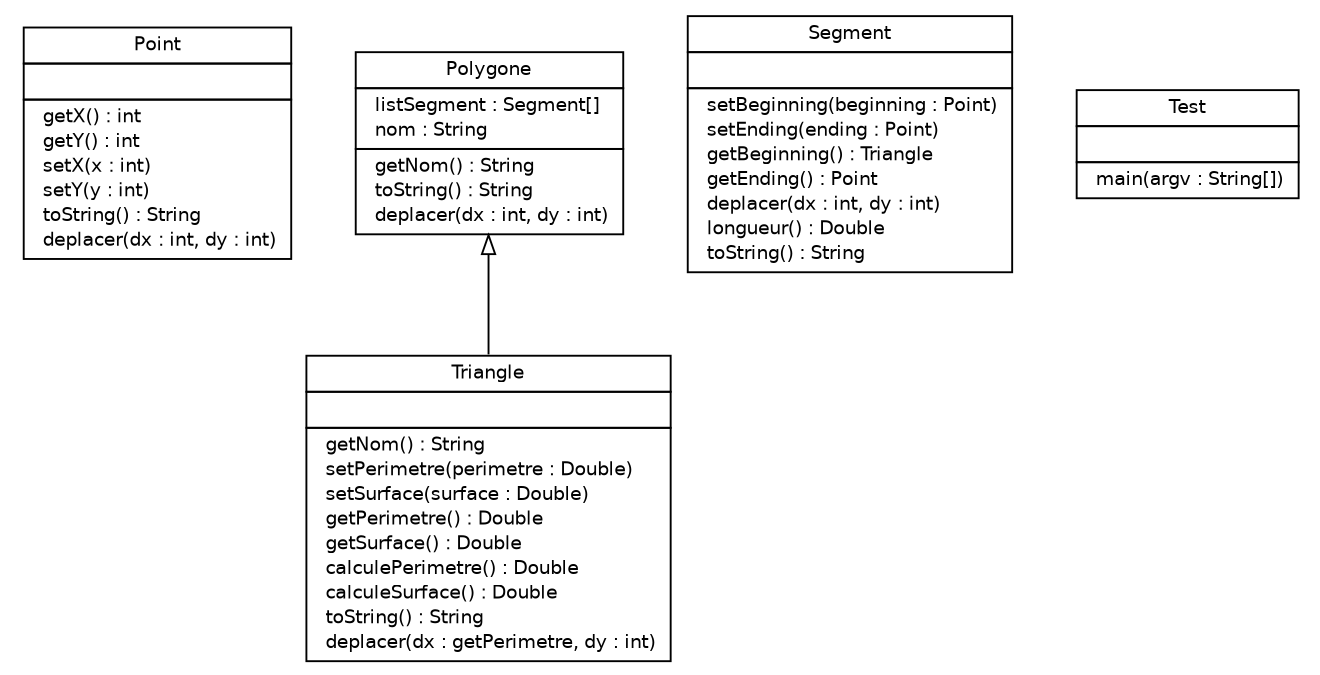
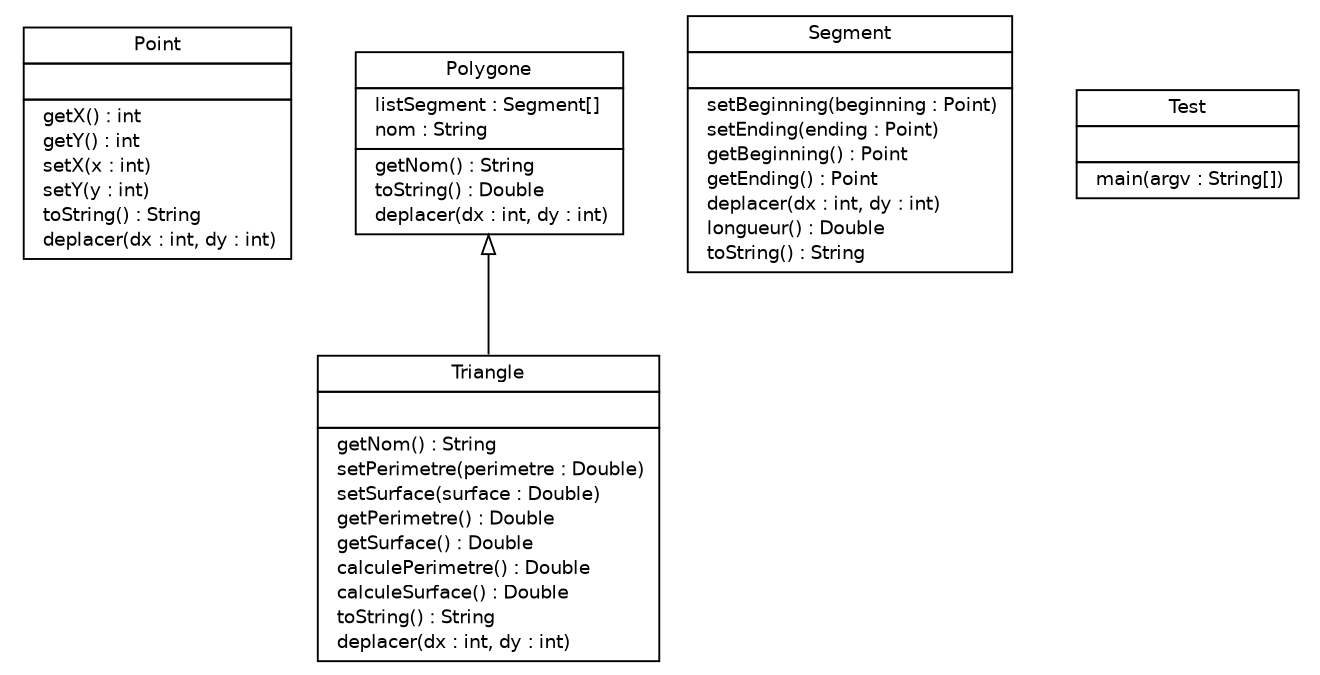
(818, 155) -> (804, 155)
(452, 191) -> (457, 191)
(489, 642) -> (452, 642)
